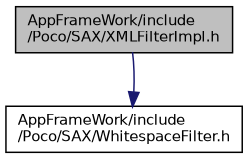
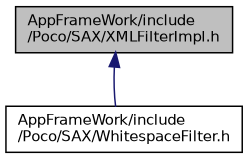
(134, 72) -> (114, 87)
